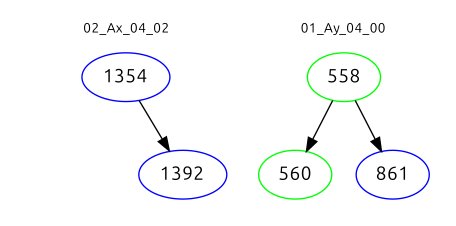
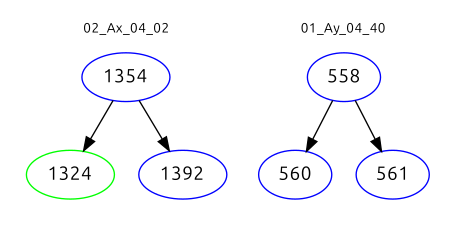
(344, 29) -> (344, 29)
(344, 77) -> (344, 77)
none -> (70, 175)
(295, 175) -> (295, 175)
(393, 175) -> (393, 175)
